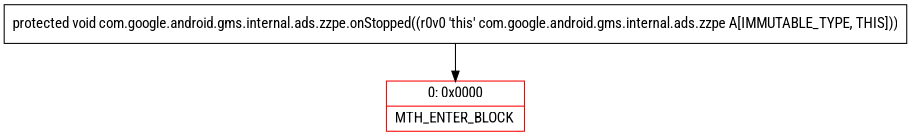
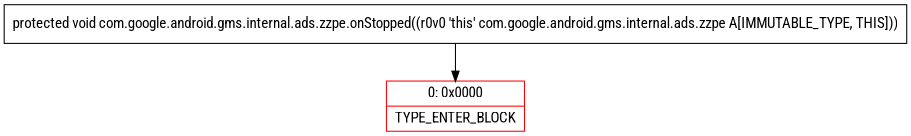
(454, 118) -> (455, 118)
